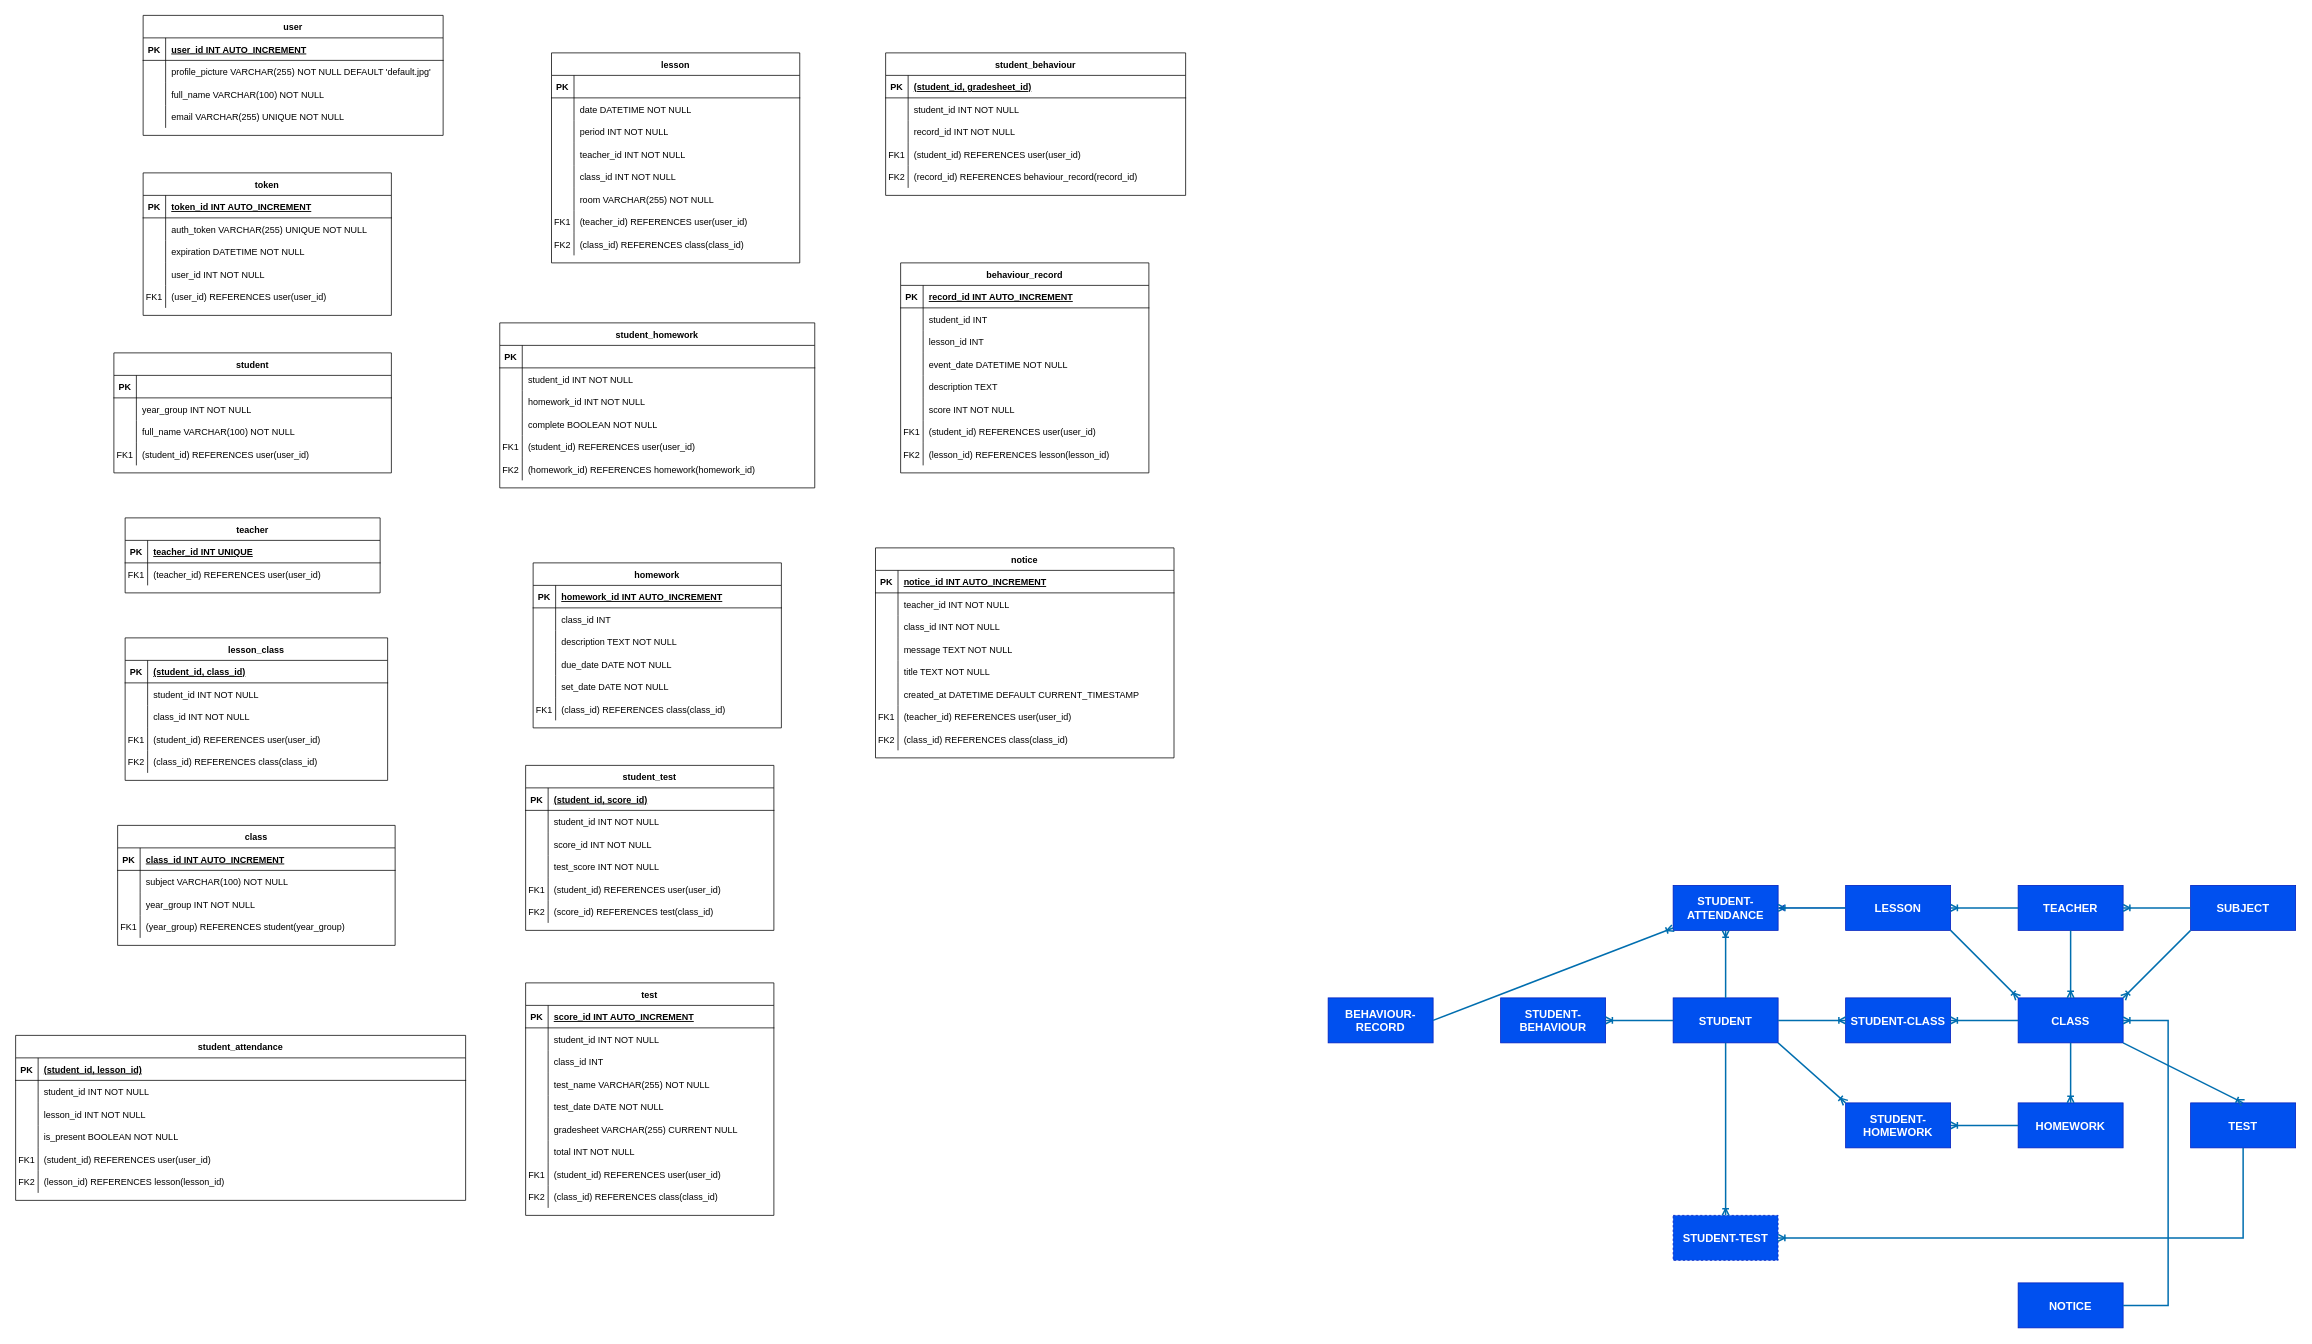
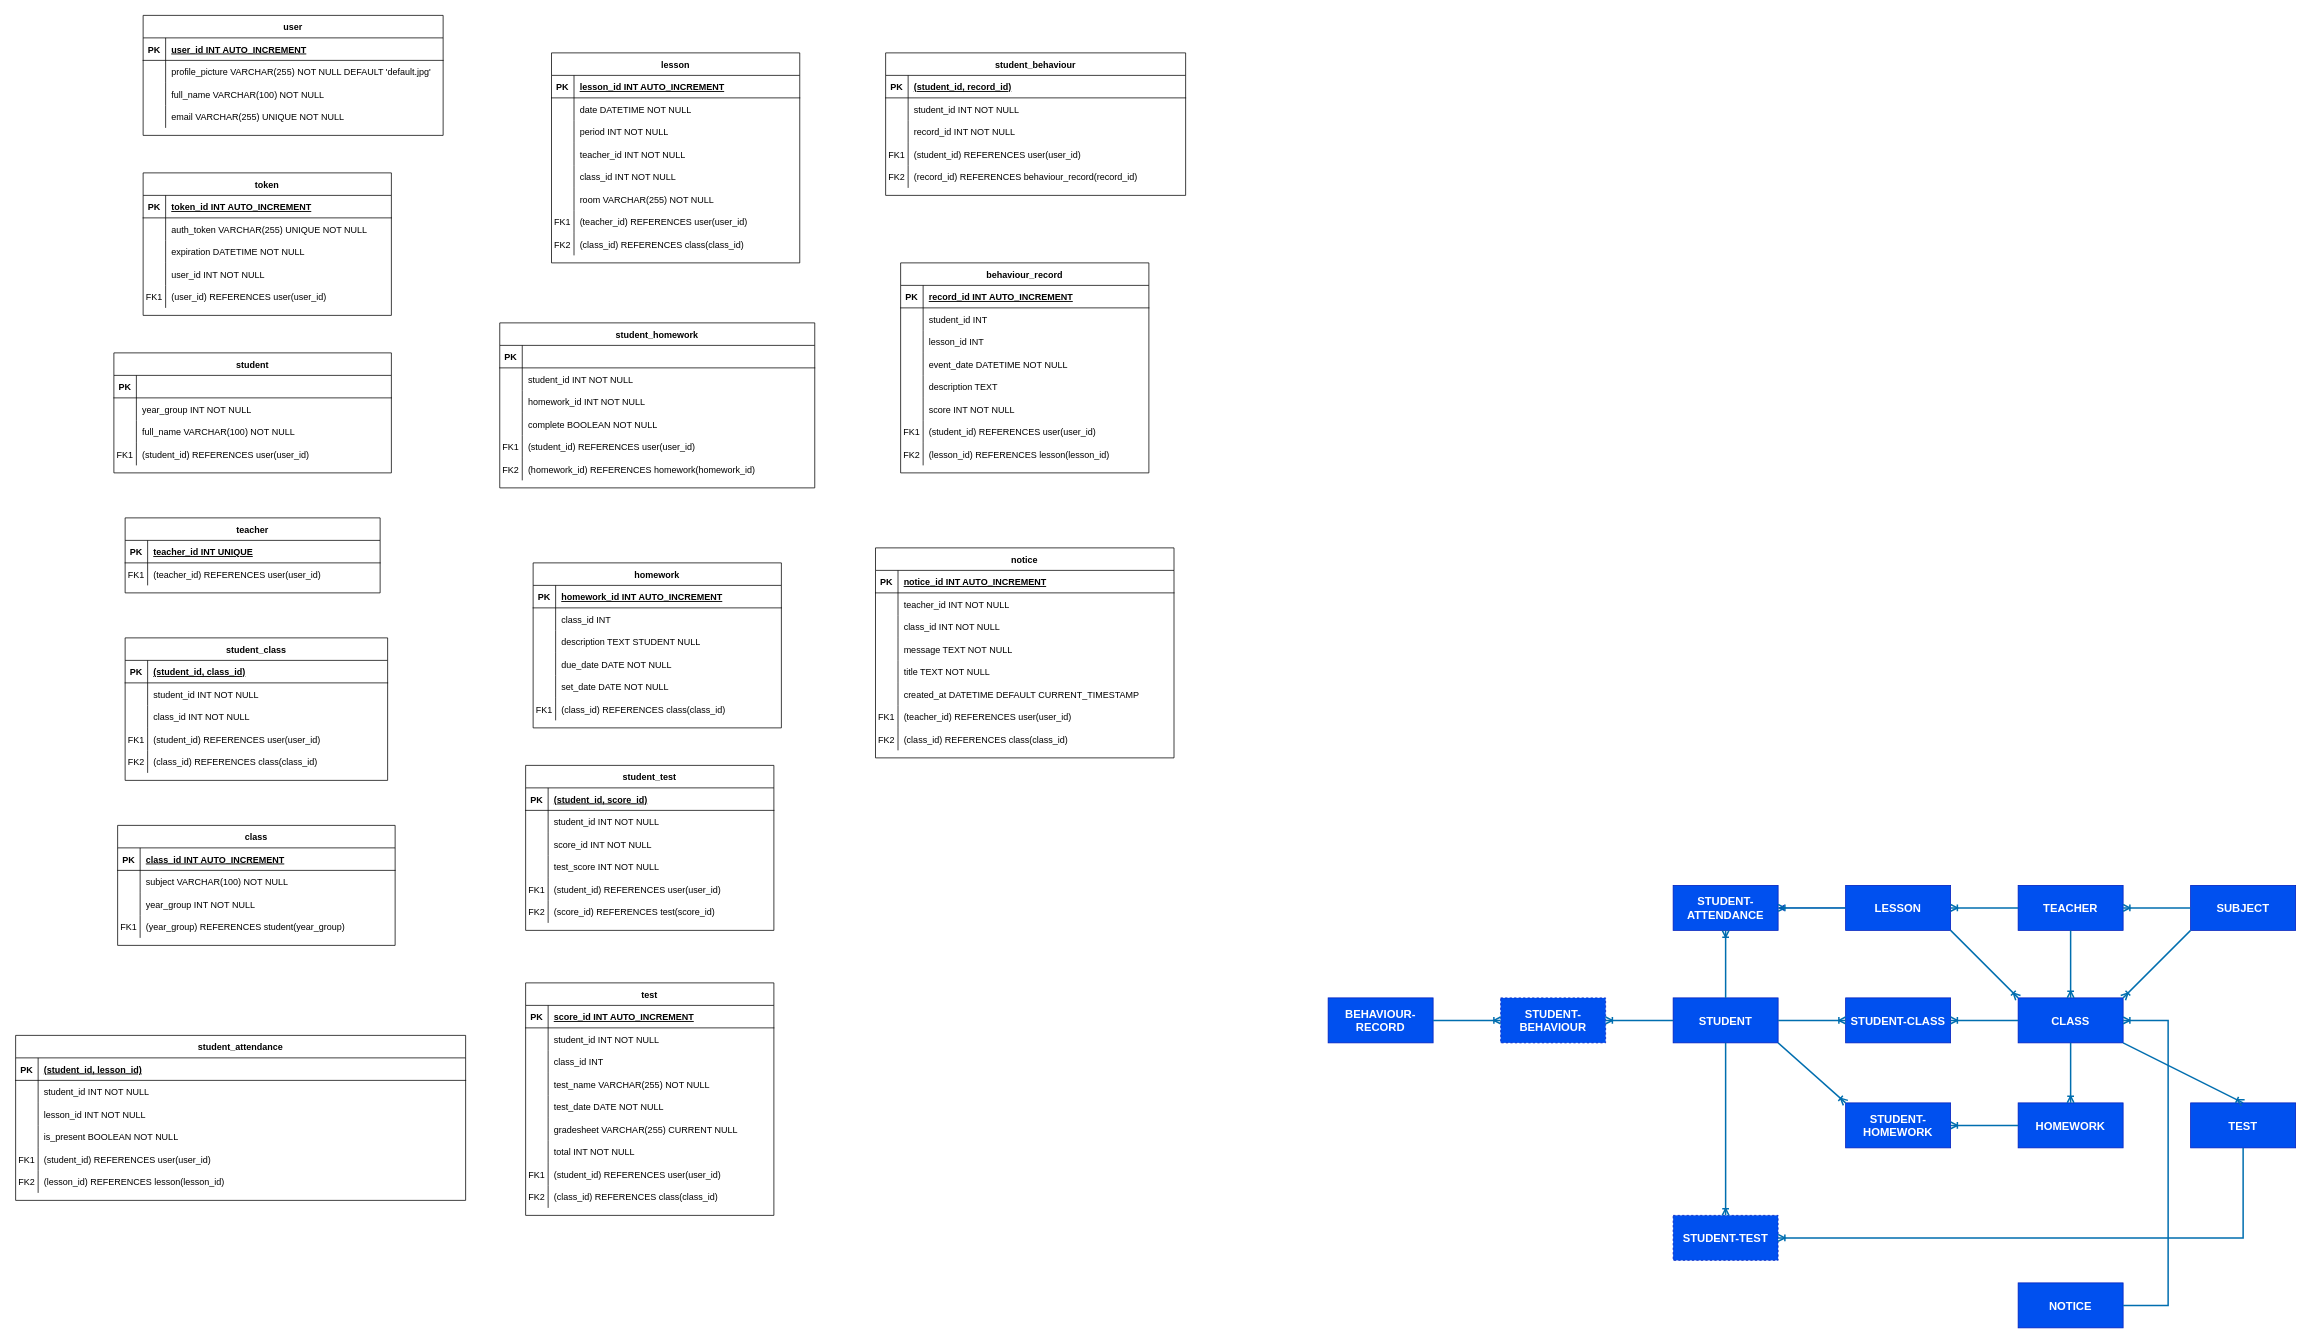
none -> (687, 87)
(977, 87) -> (967, 87)
(618, 642) -> (628, 642)
(256, 650) -> (256, 650)
(638, 912) -> (640, 912)
(1552, 974) -> (1466, 1020)
(1553, 1020) -> (1553, 1020)
